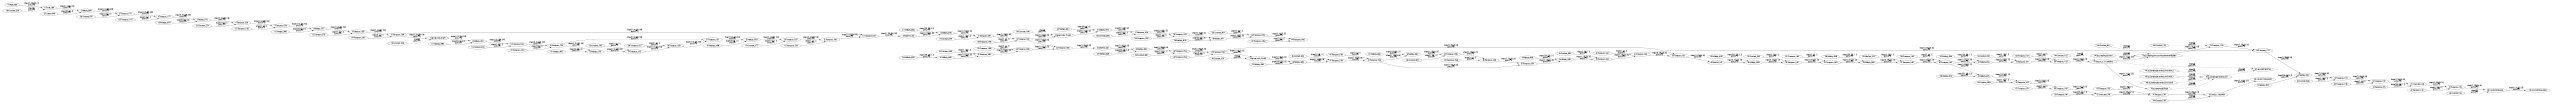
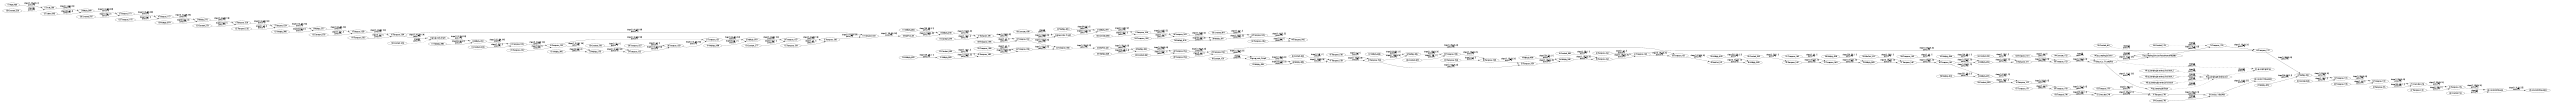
(1772, 63) -> none
